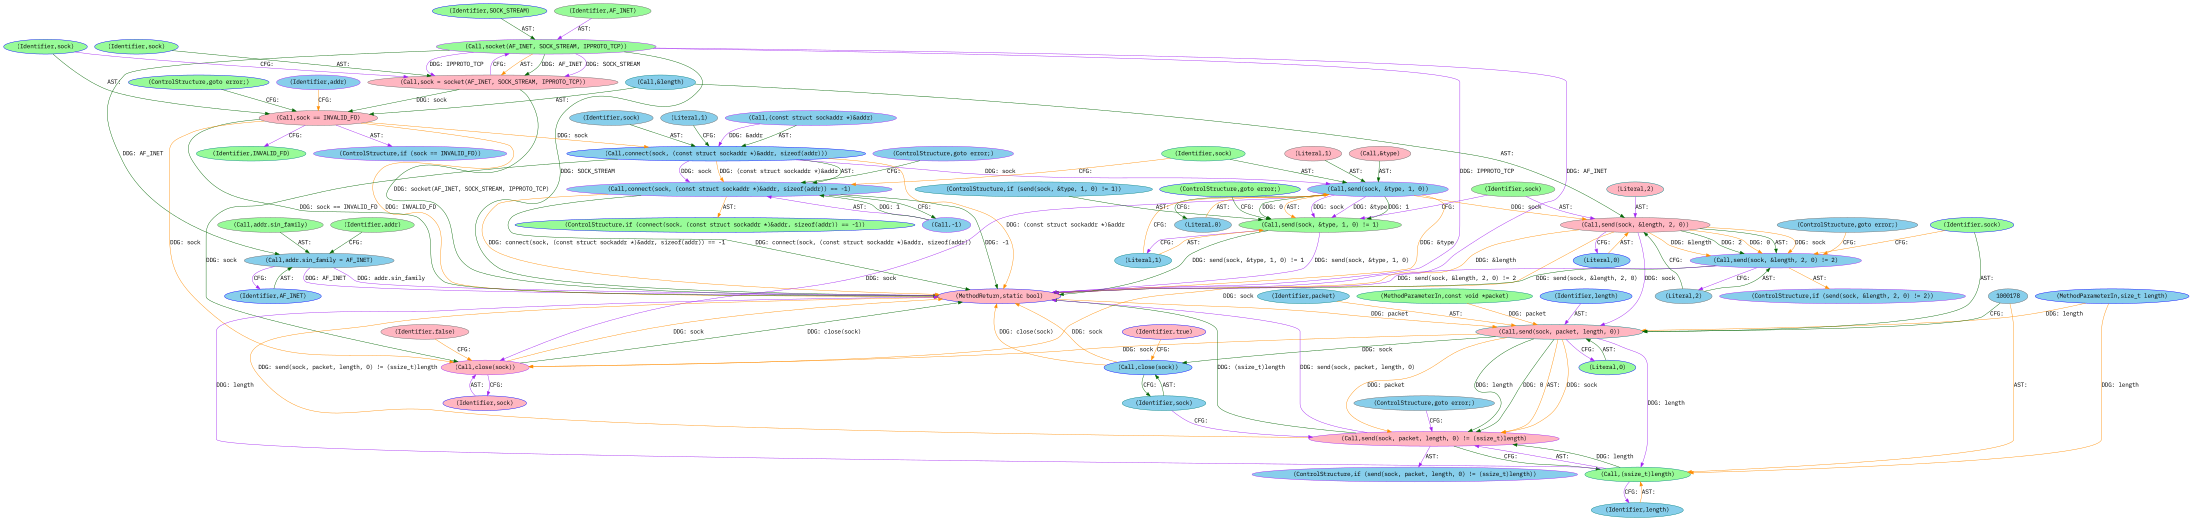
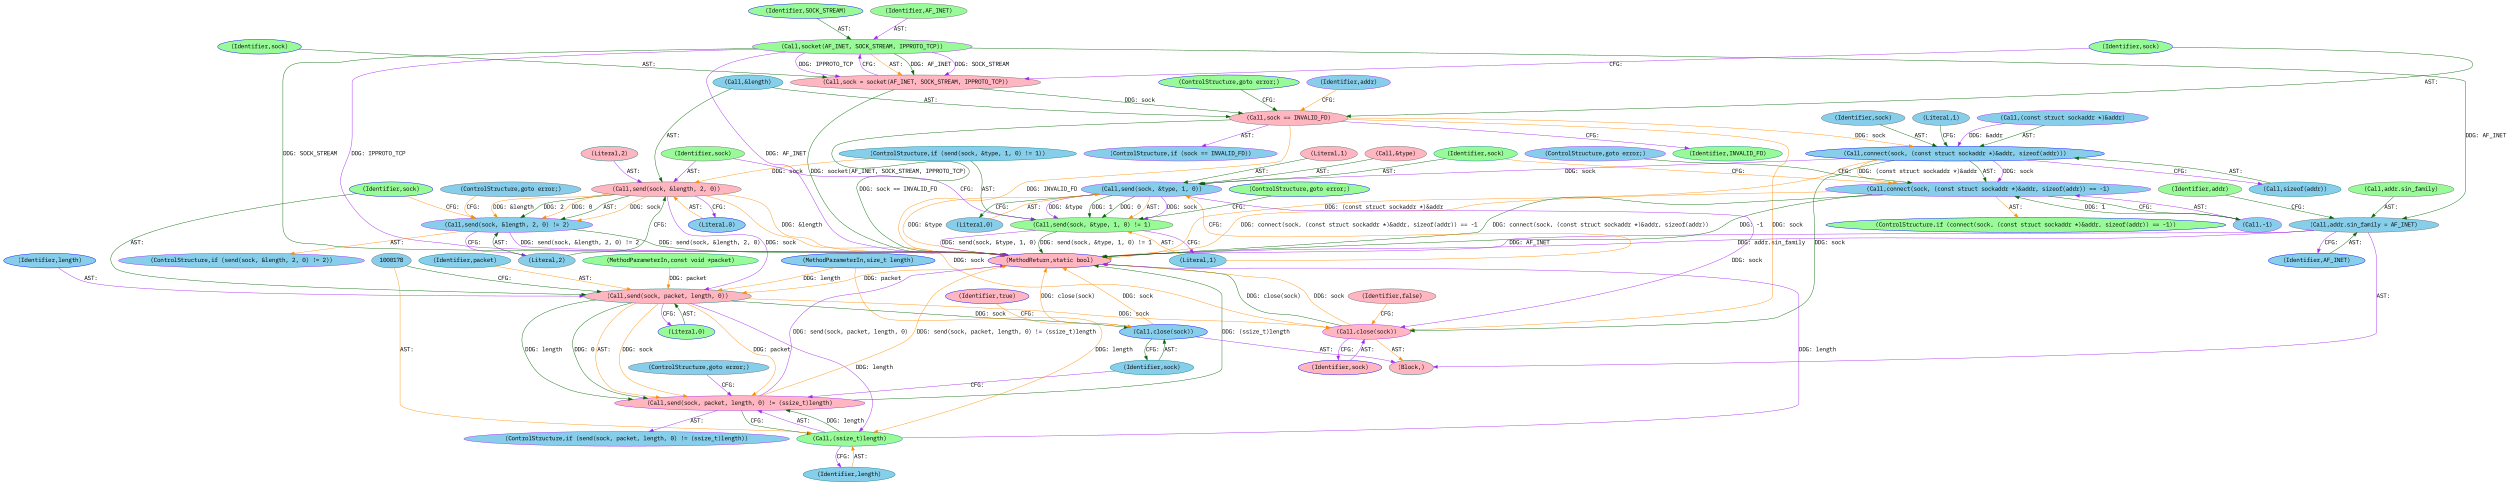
none -> (2295, 189)
(1498, 208) -> (793, 166)
none -> (1411, 368)
